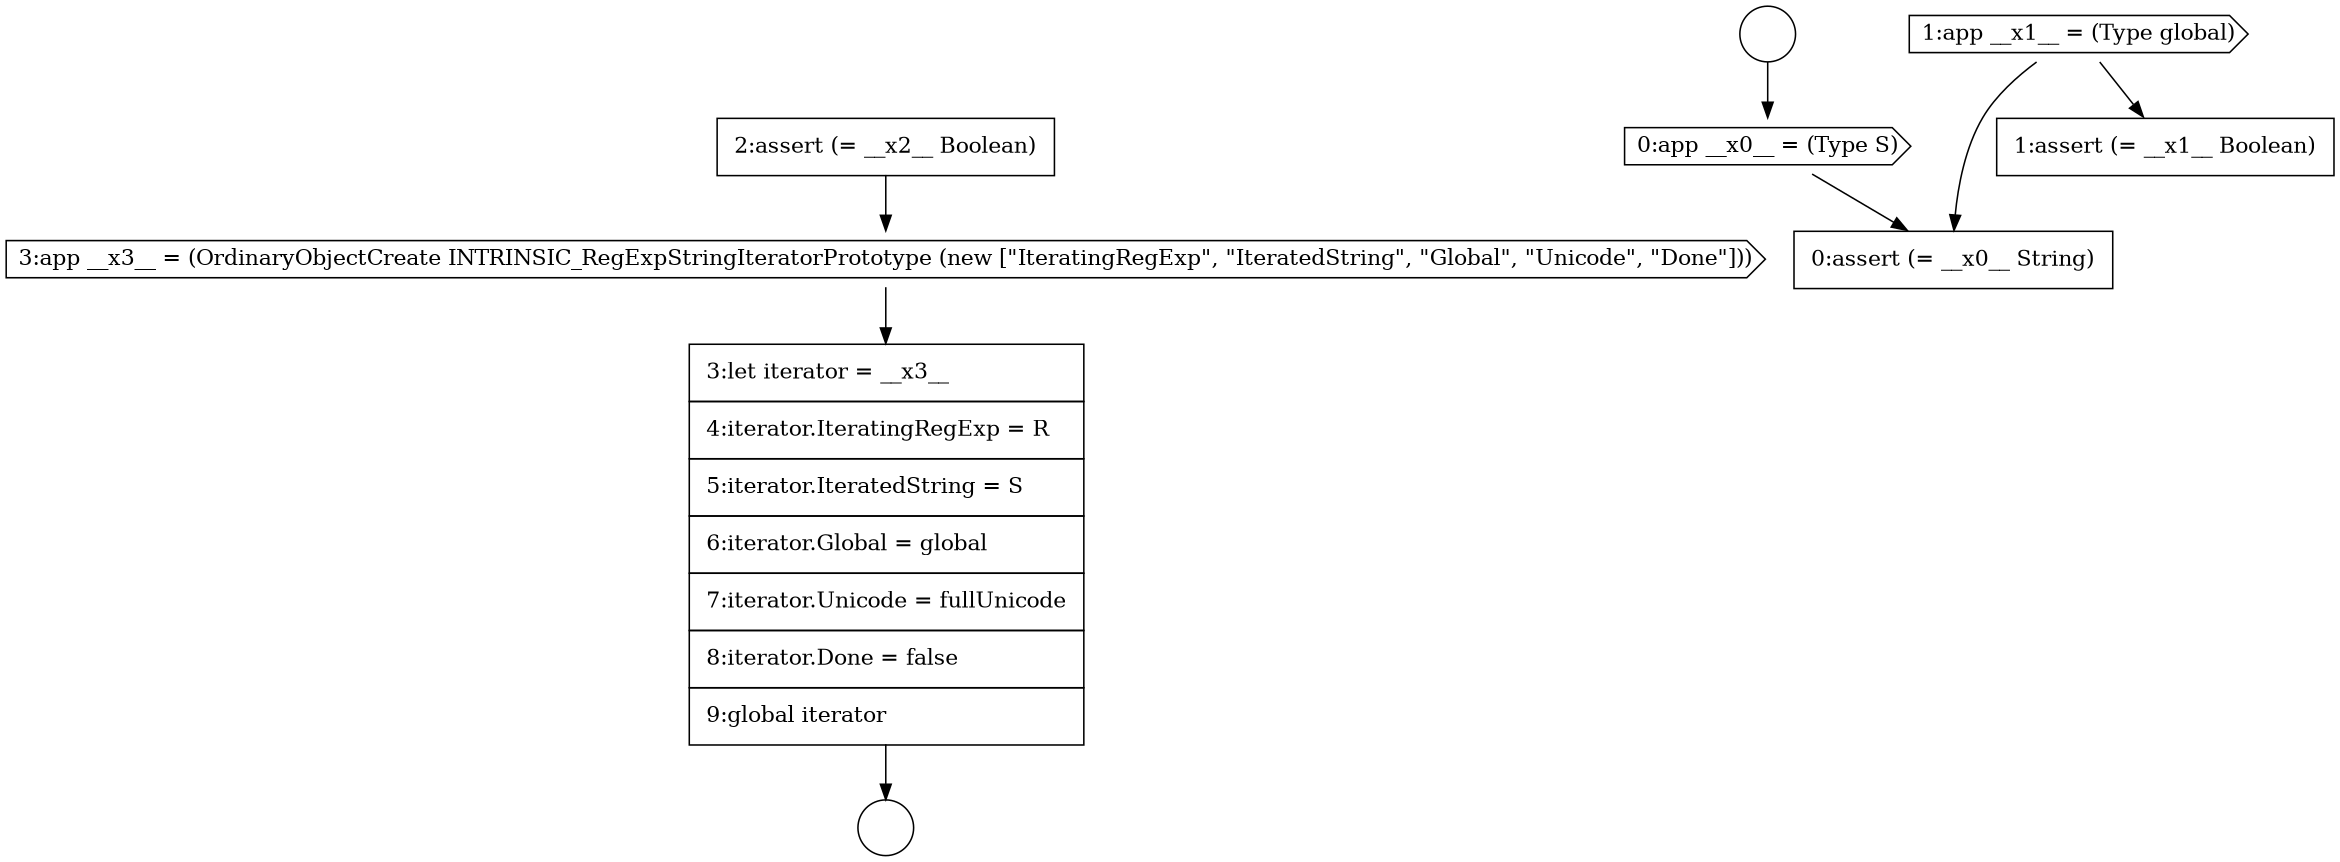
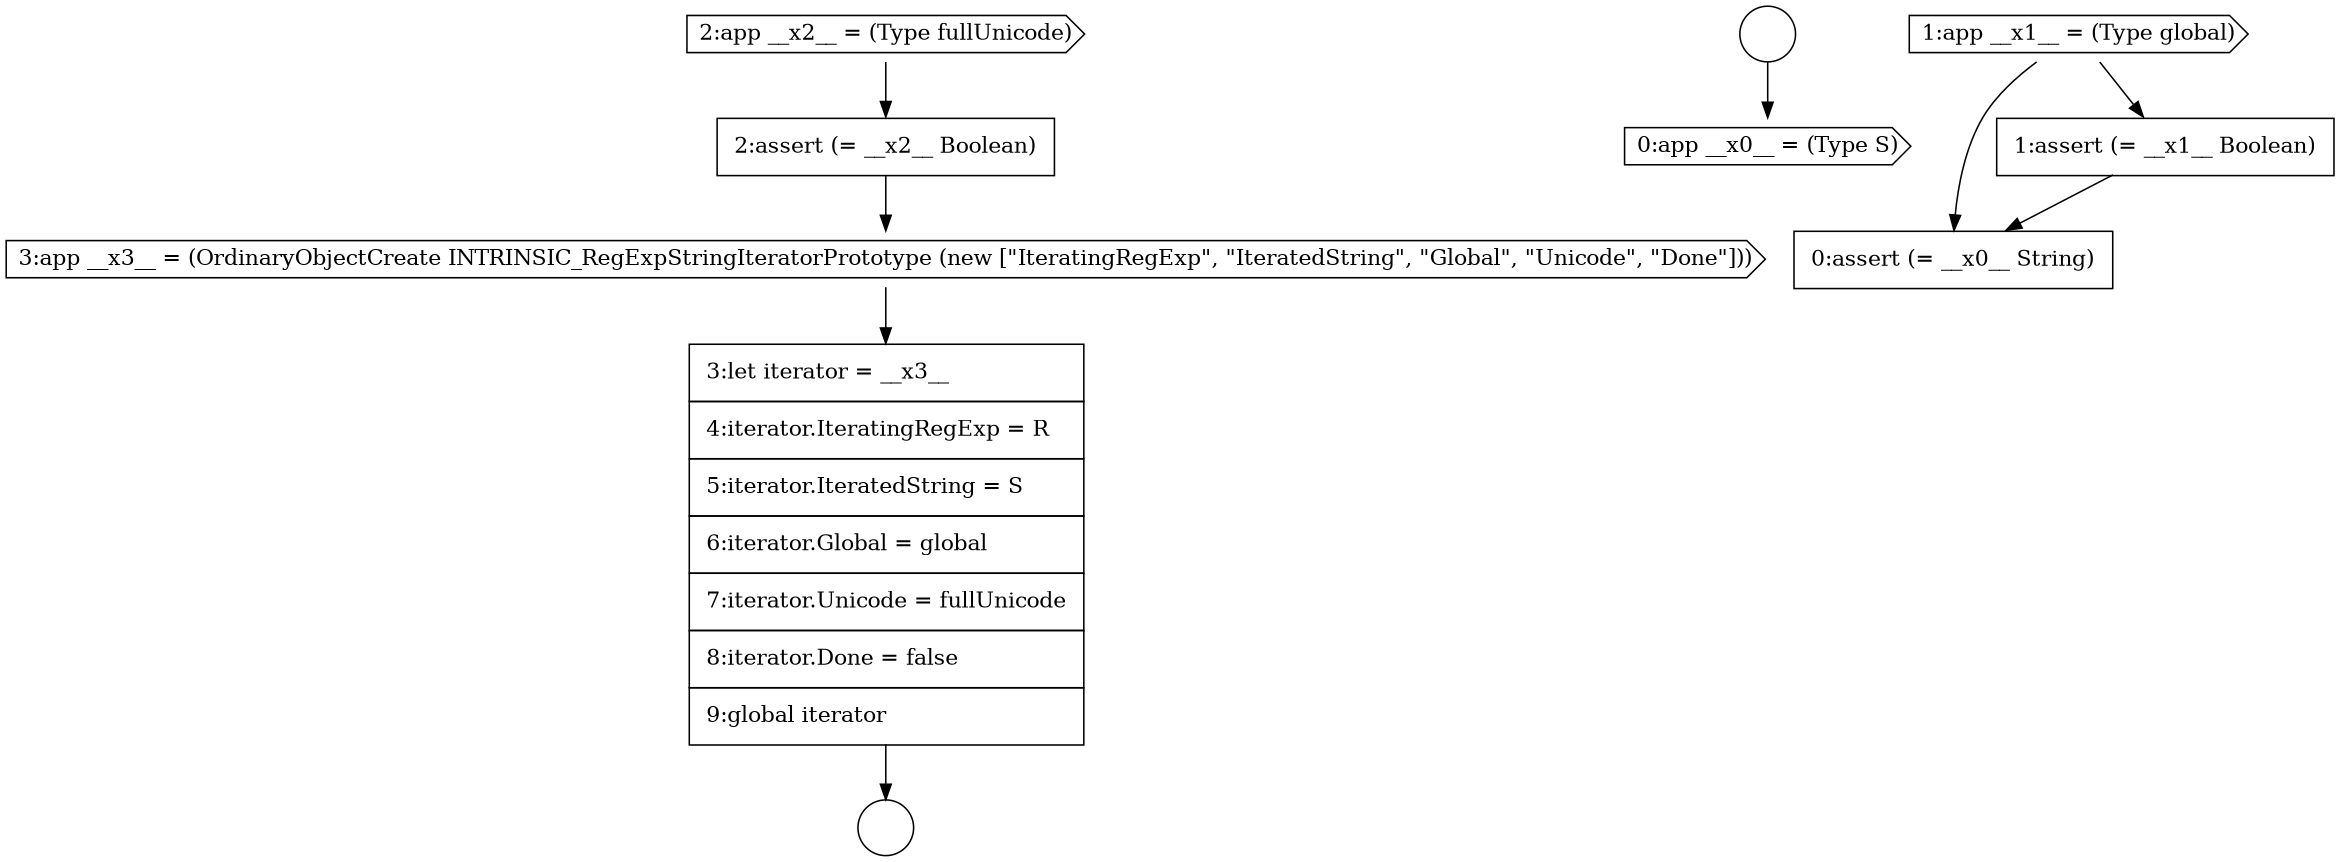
none -> (886, 34)
(1853, 198) -> (2066, 199)
